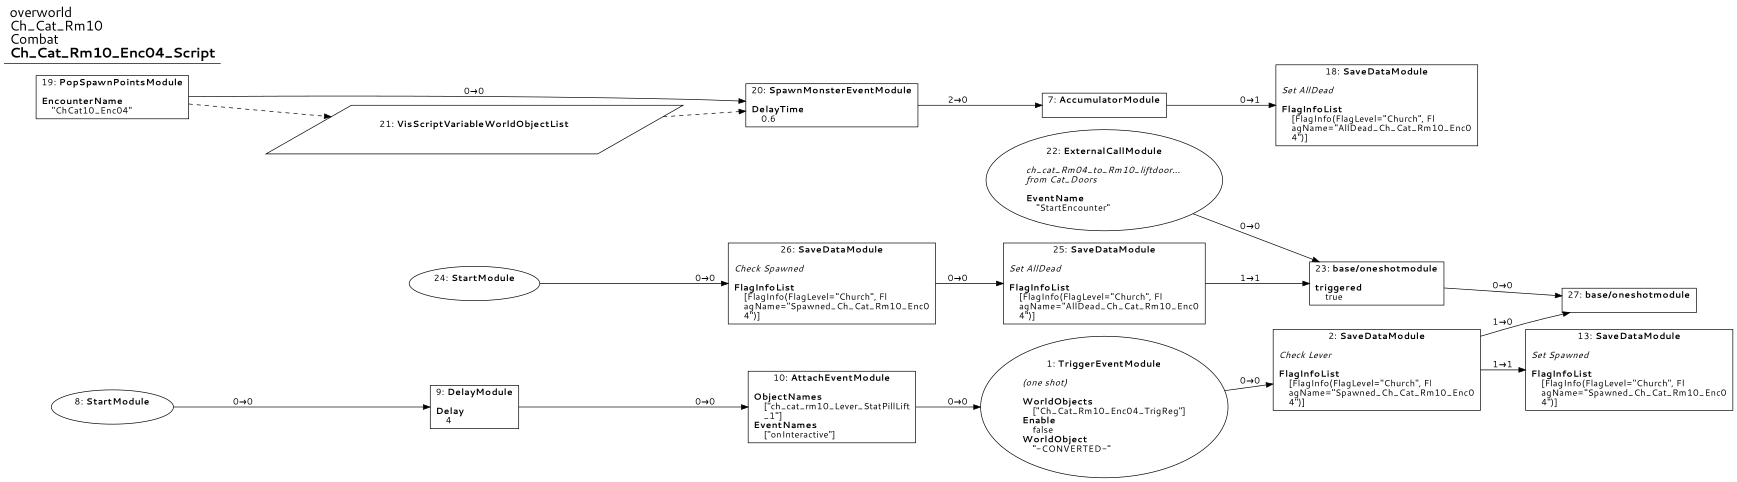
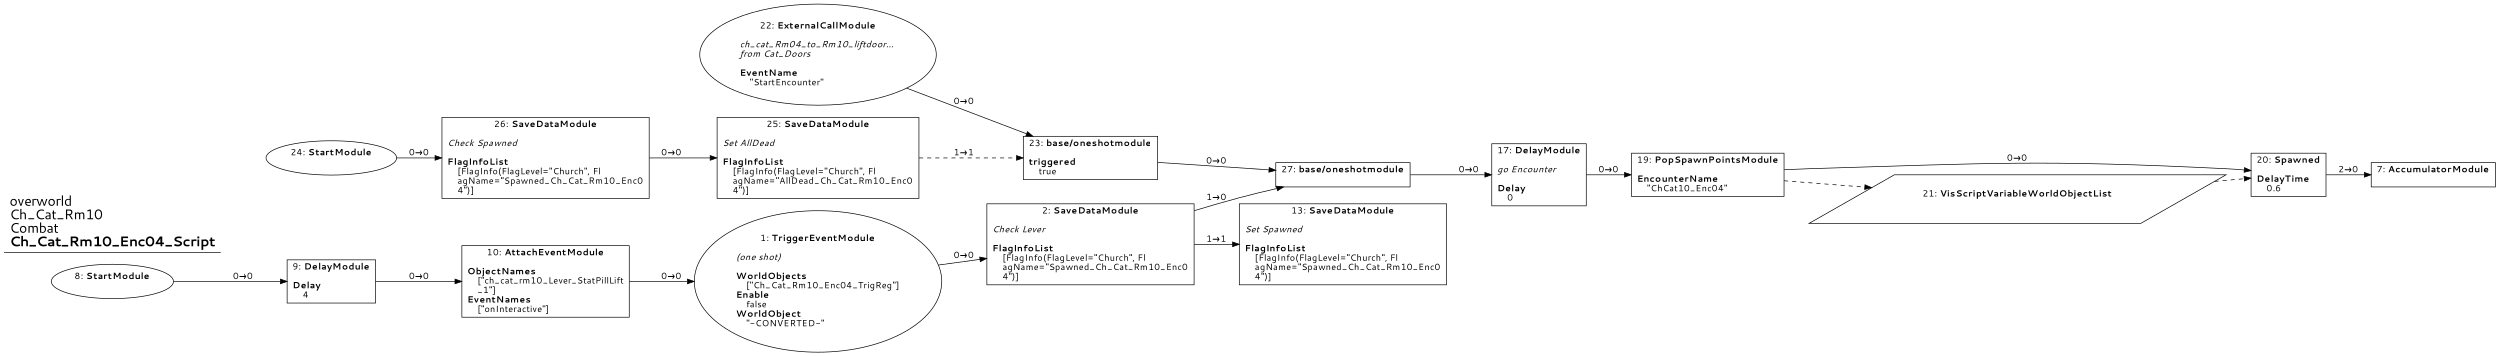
(841, 90) -> (2297, 160)
(1377, 105) -> none
none -> (1539, 175)
(1254, 284) -> (968, 158)
